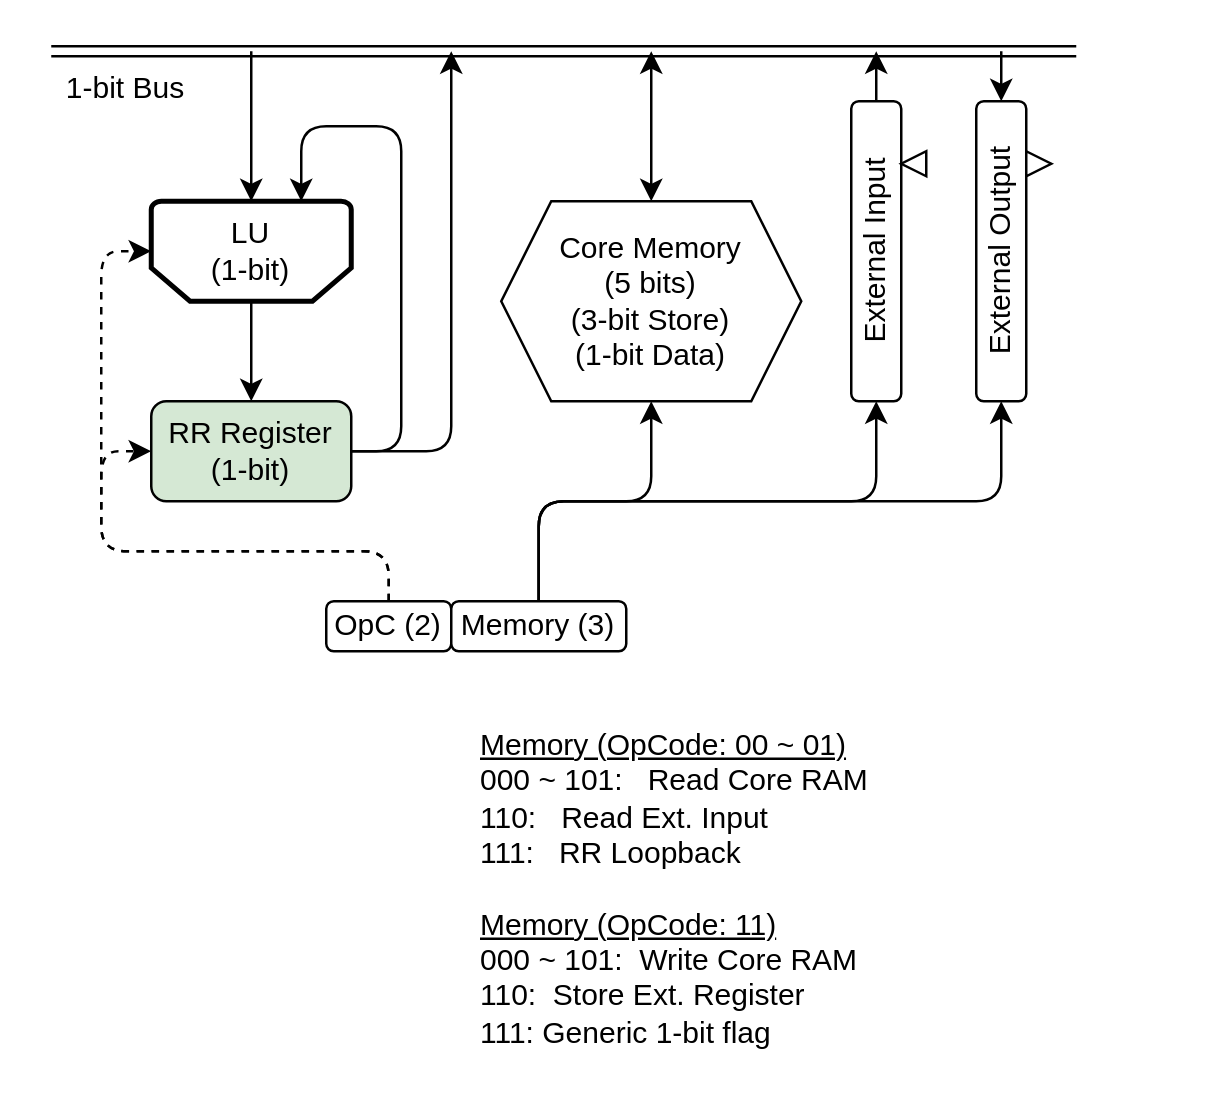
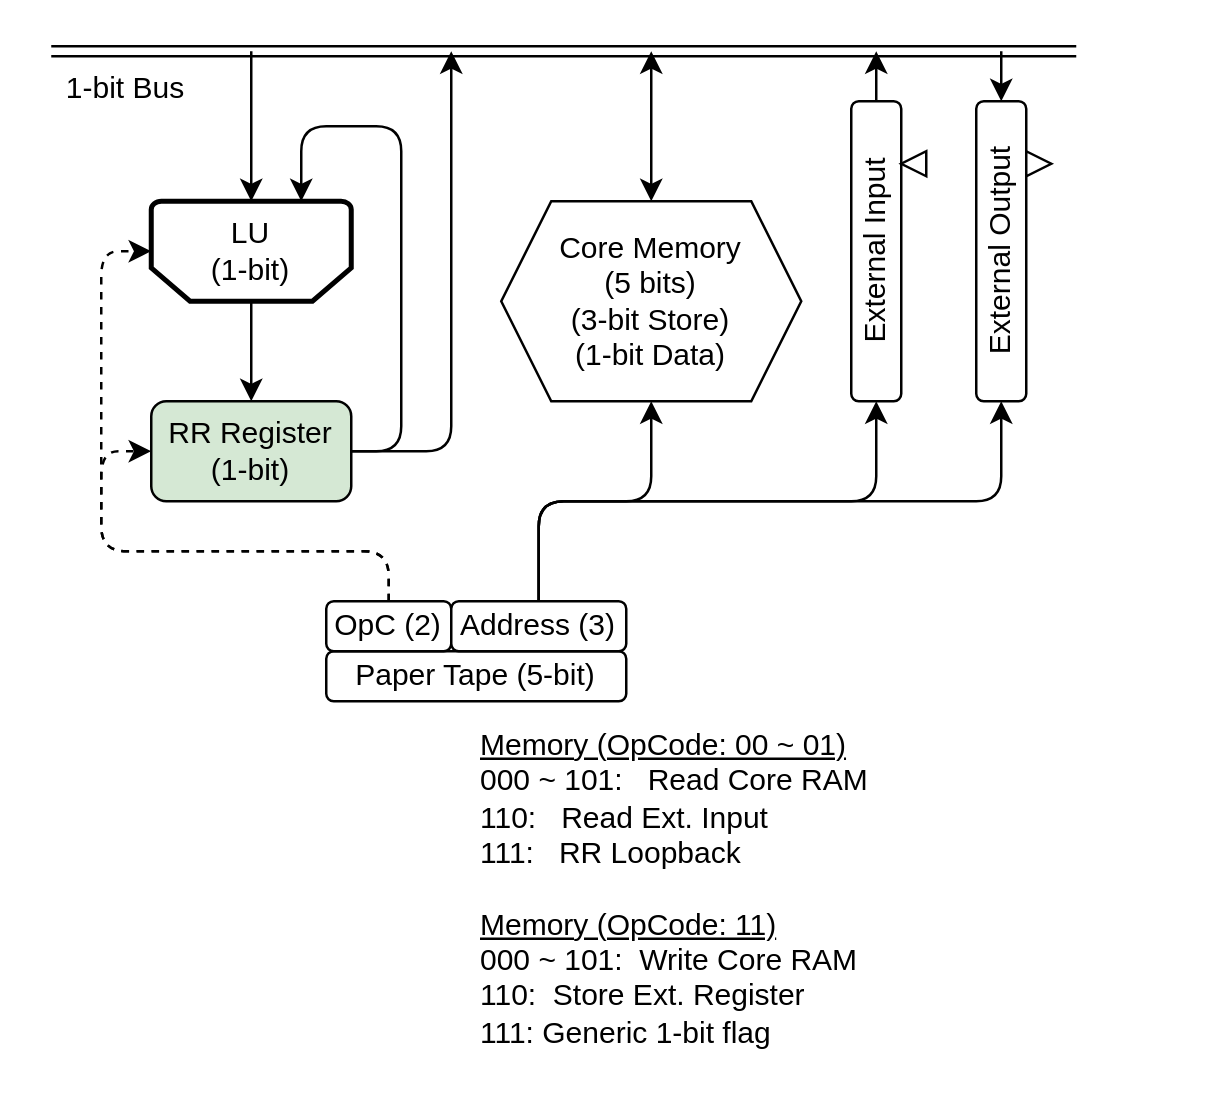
(539, 626) -> (539, 626)
none -> (476, 676)
